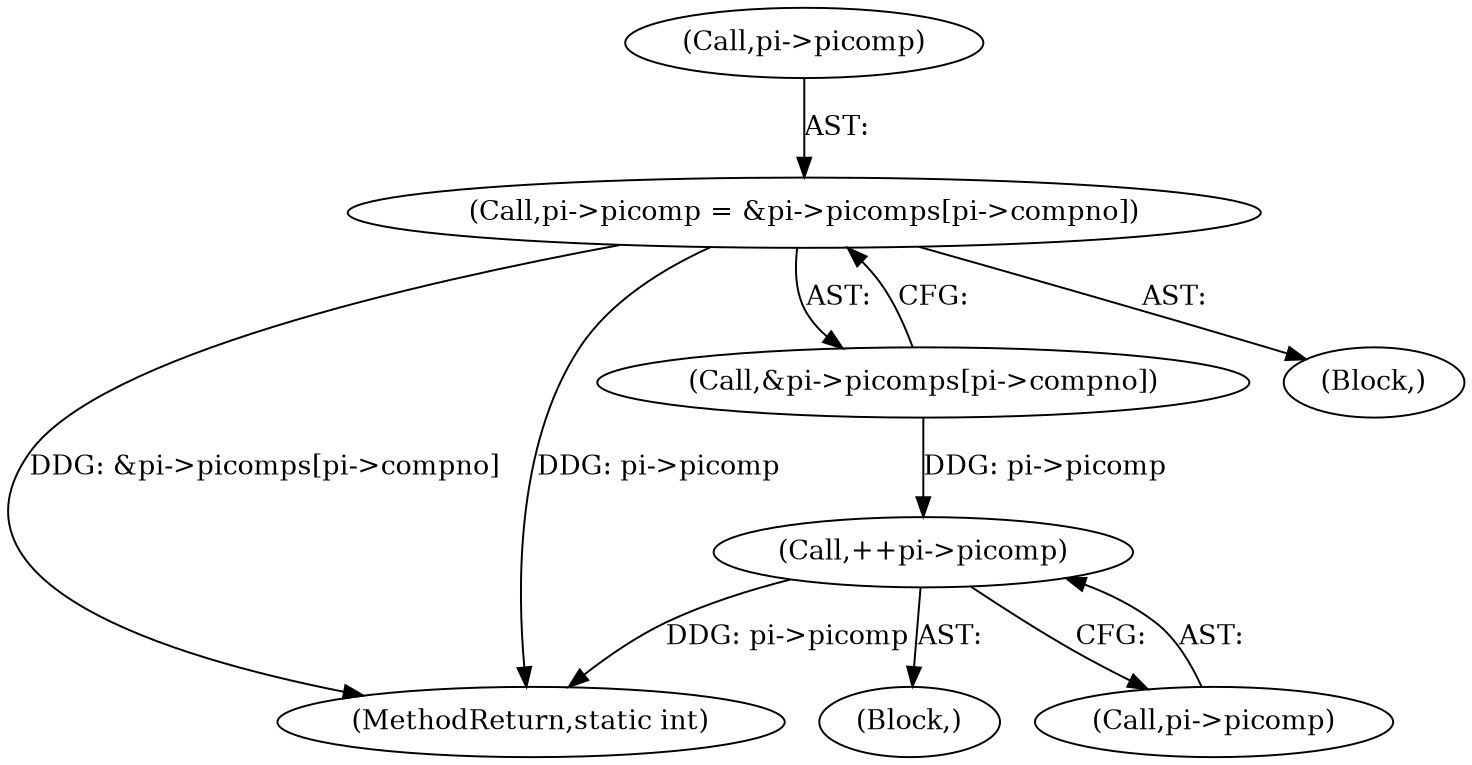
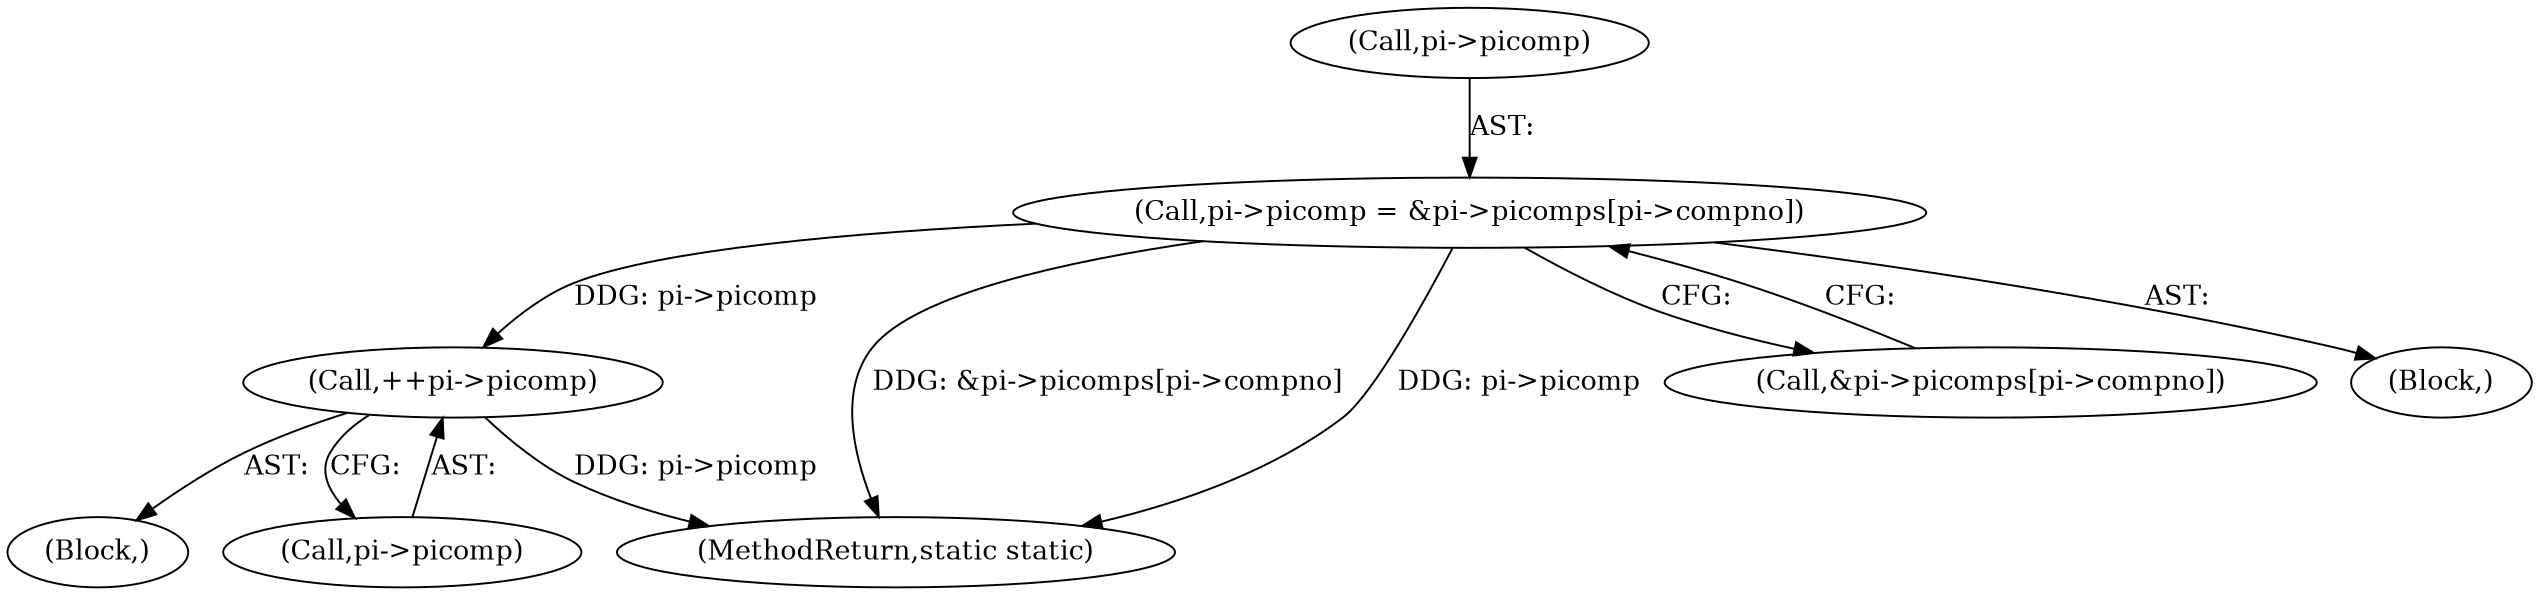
(843, 298) -> (1701, 298)
(923, 458) -> (757, 245)
(531, 722) -> (896, 552)
